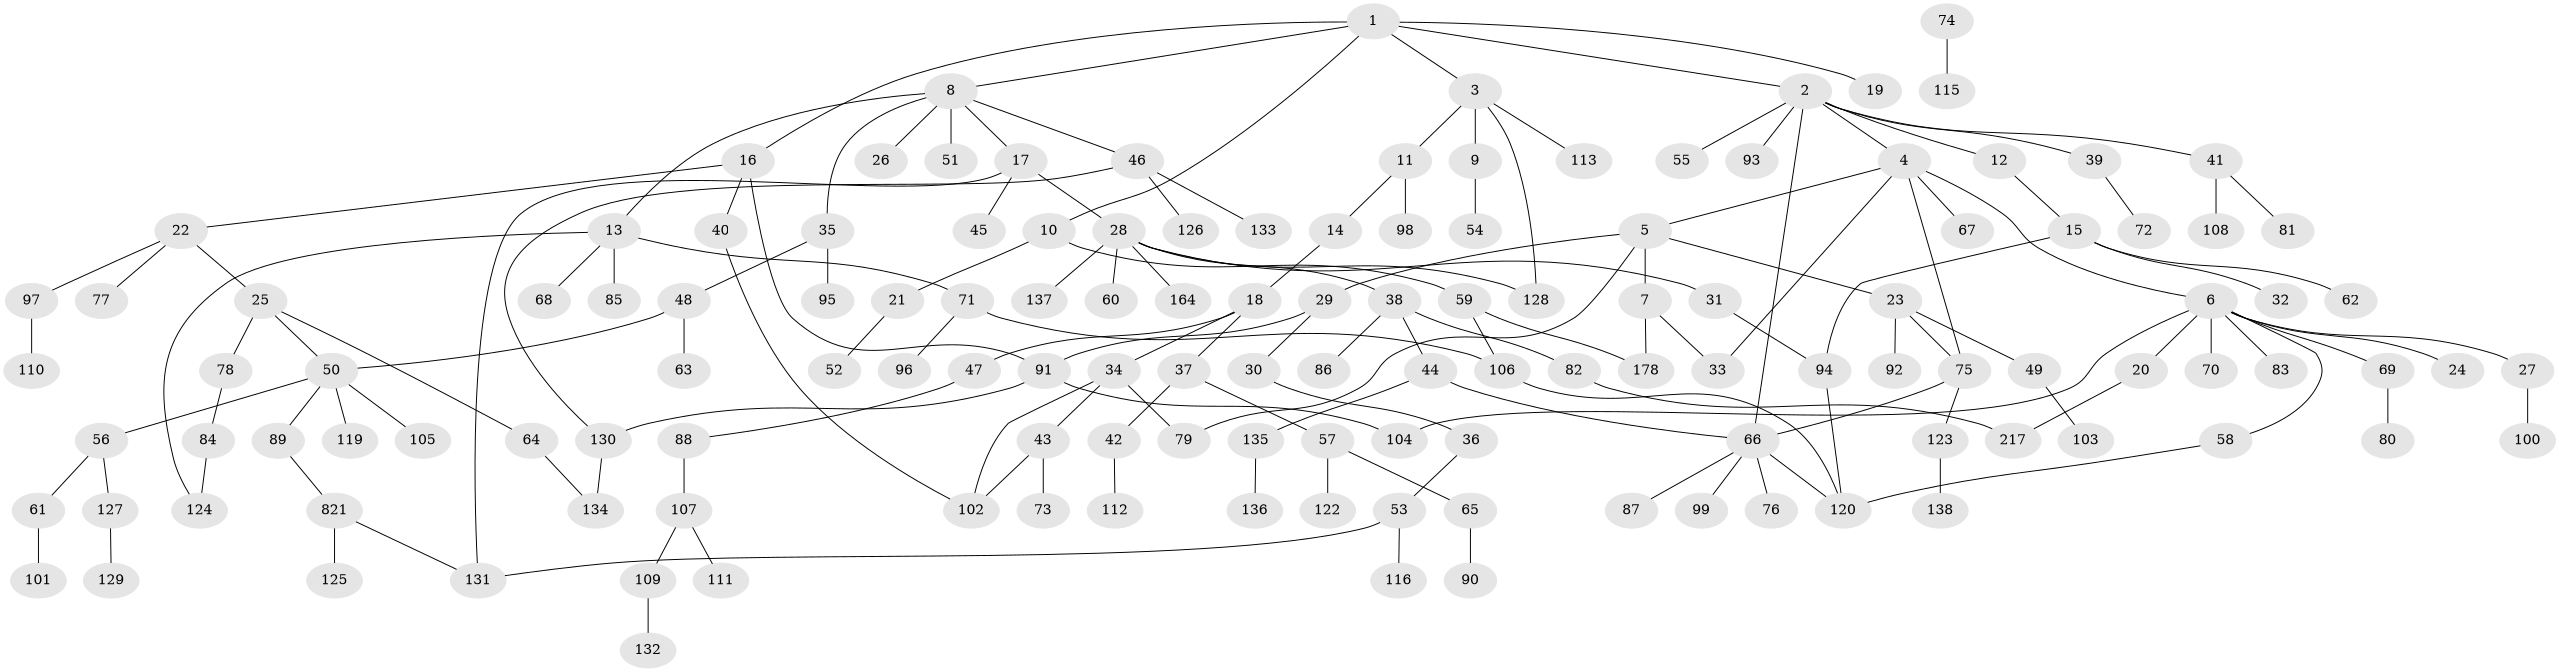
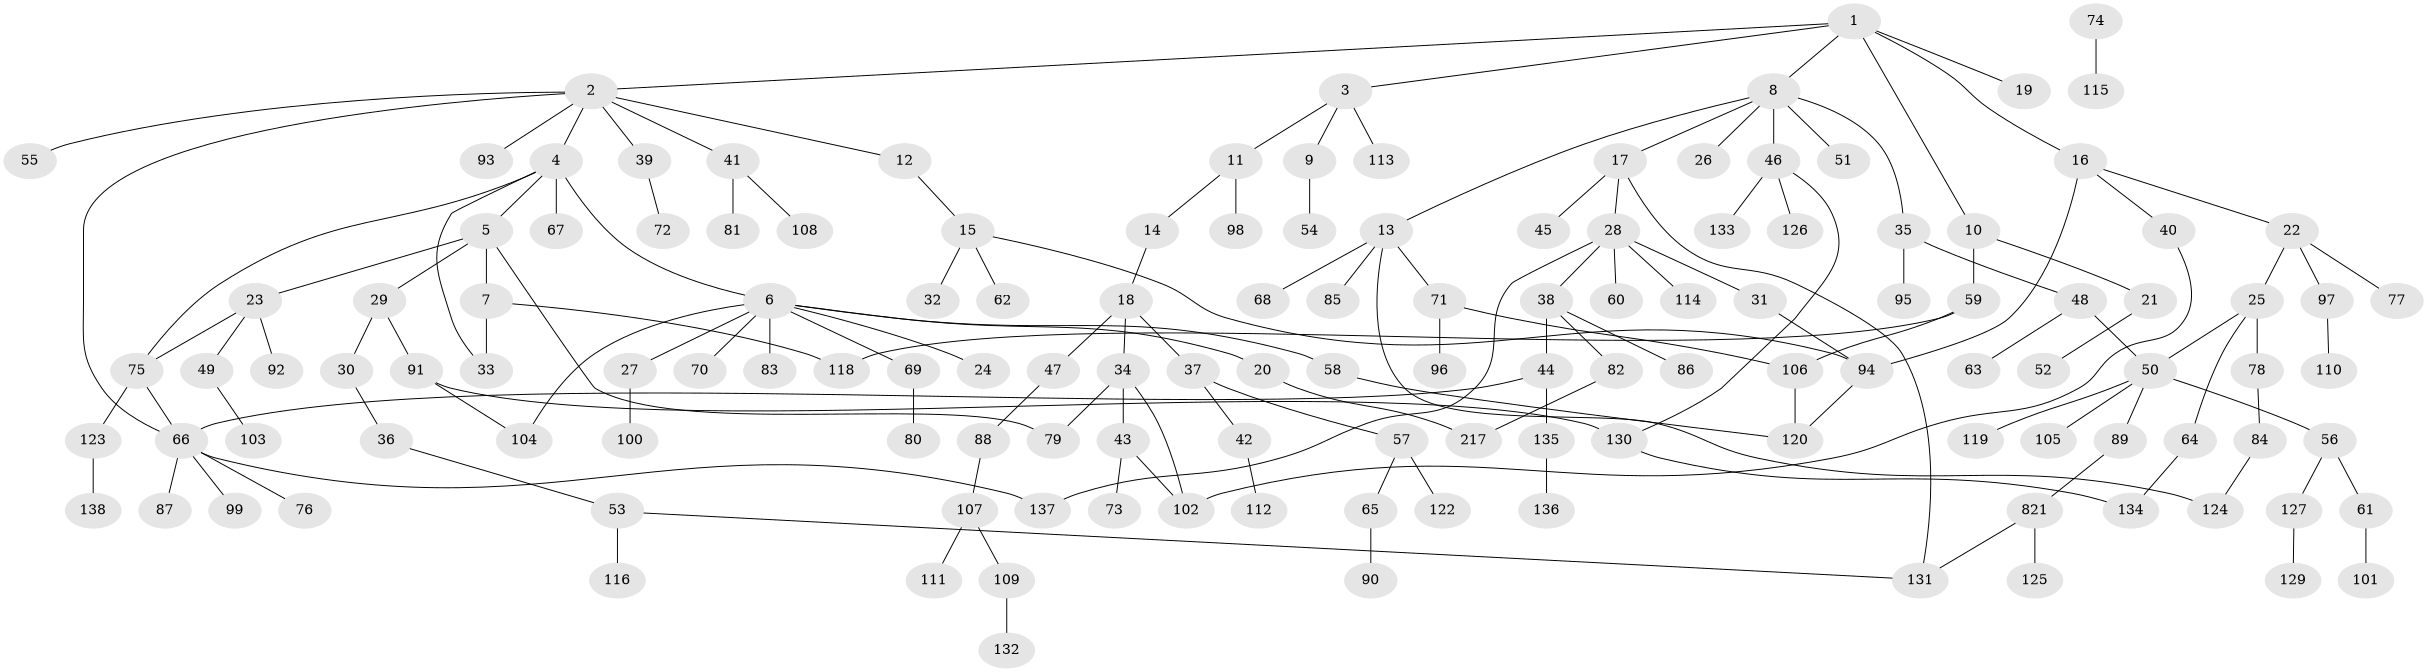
(1183, 301) -> (1688, 301)
(1536, 301) -> none
(833, 343) -> (2019, 307)
(1646, 371) -> (842, 371)
(1798, 476) -> (612, 476)
